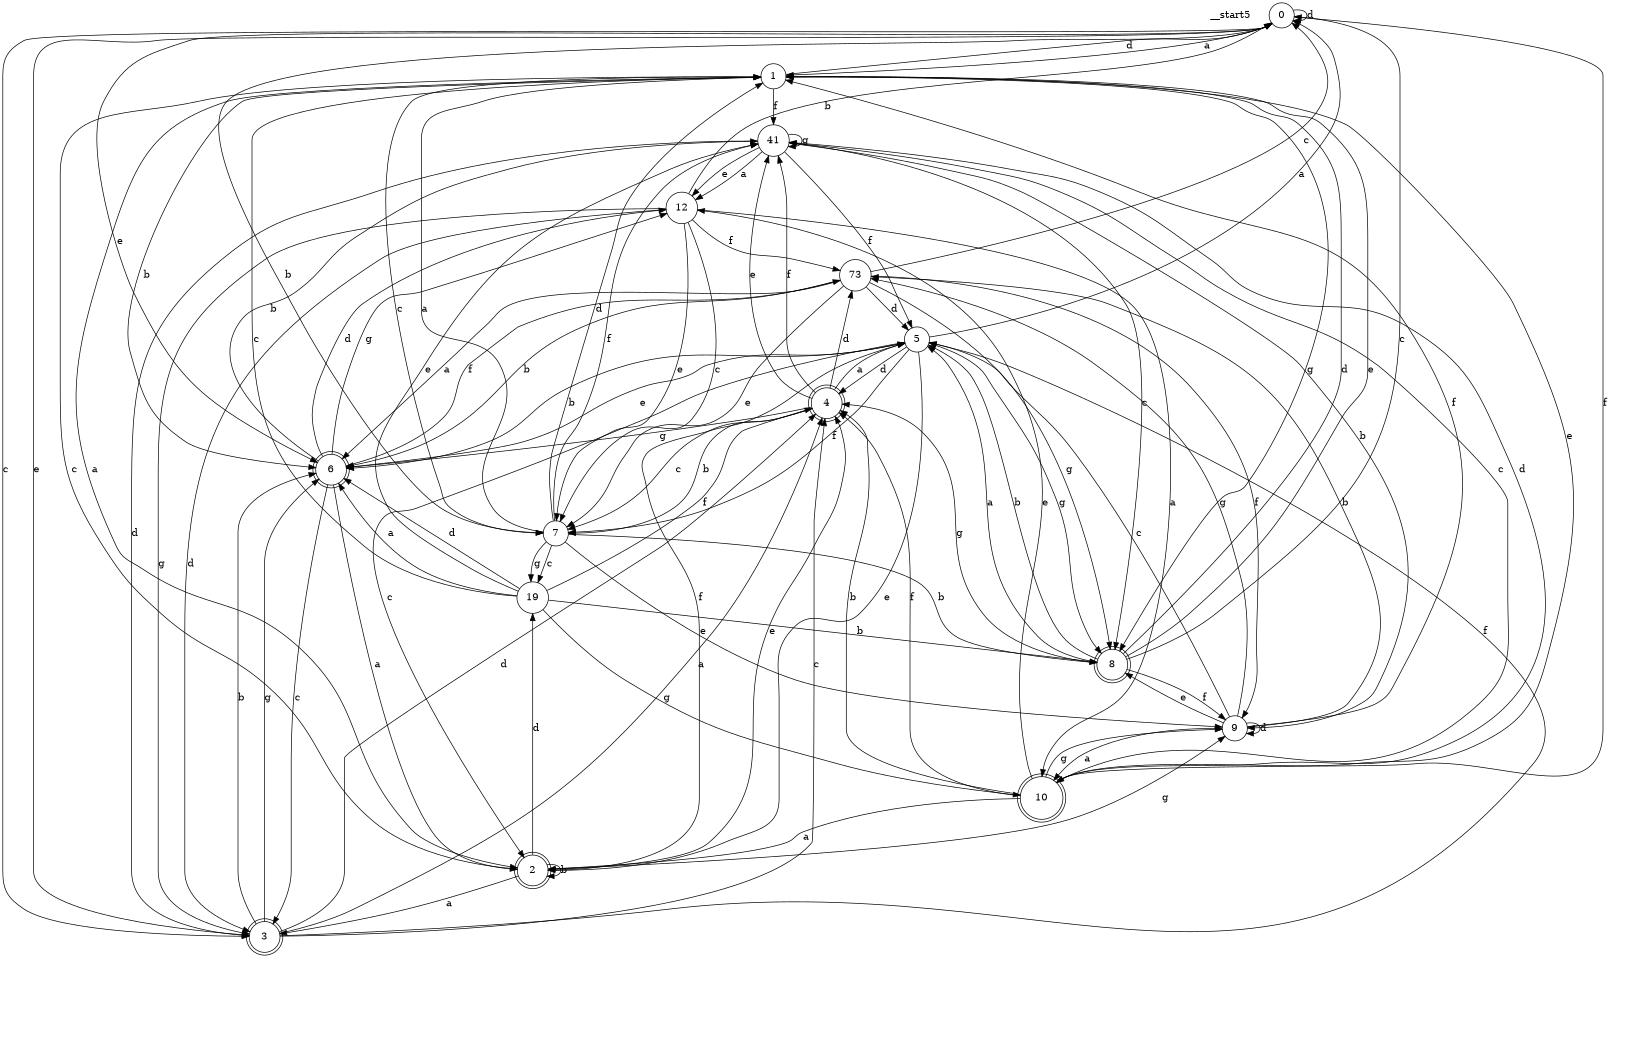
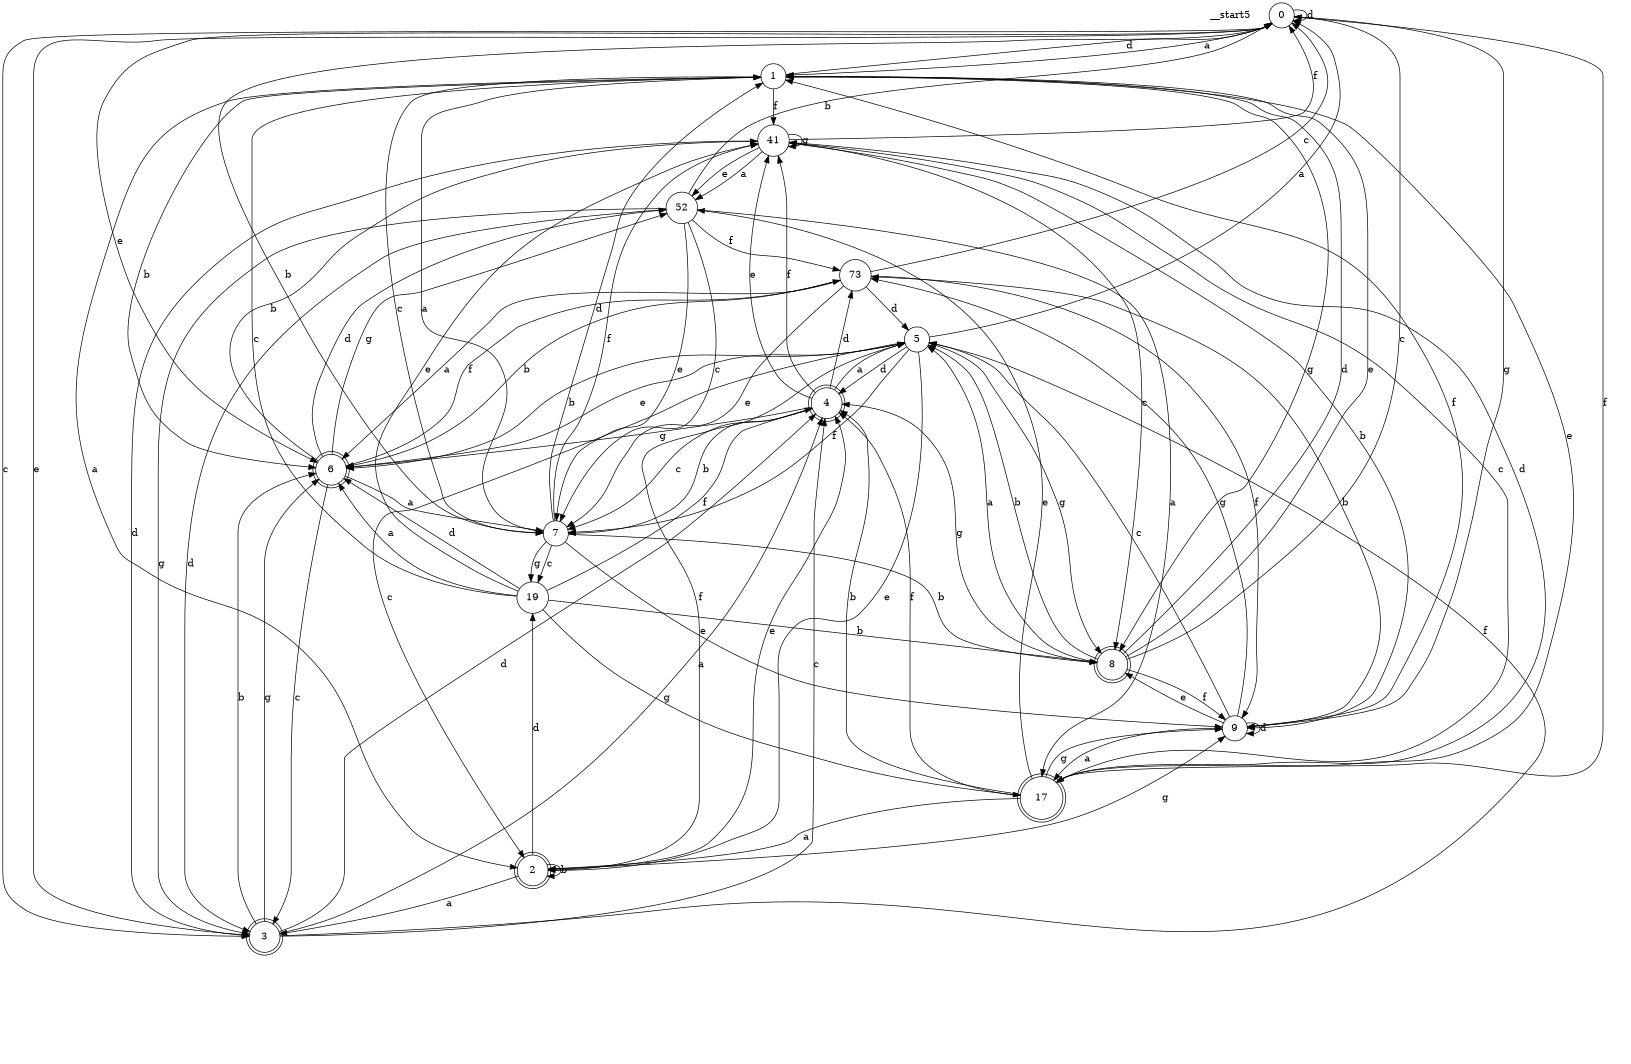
(682, 208) -> (682, 208)
(859, 234) -> (1091, 132)
(60, 272) -> none
none -> (1504, 359)
(1039, 428) -> none
(382, 705) -> (437, 515)
(1042, 798) -> (1042, 798)
